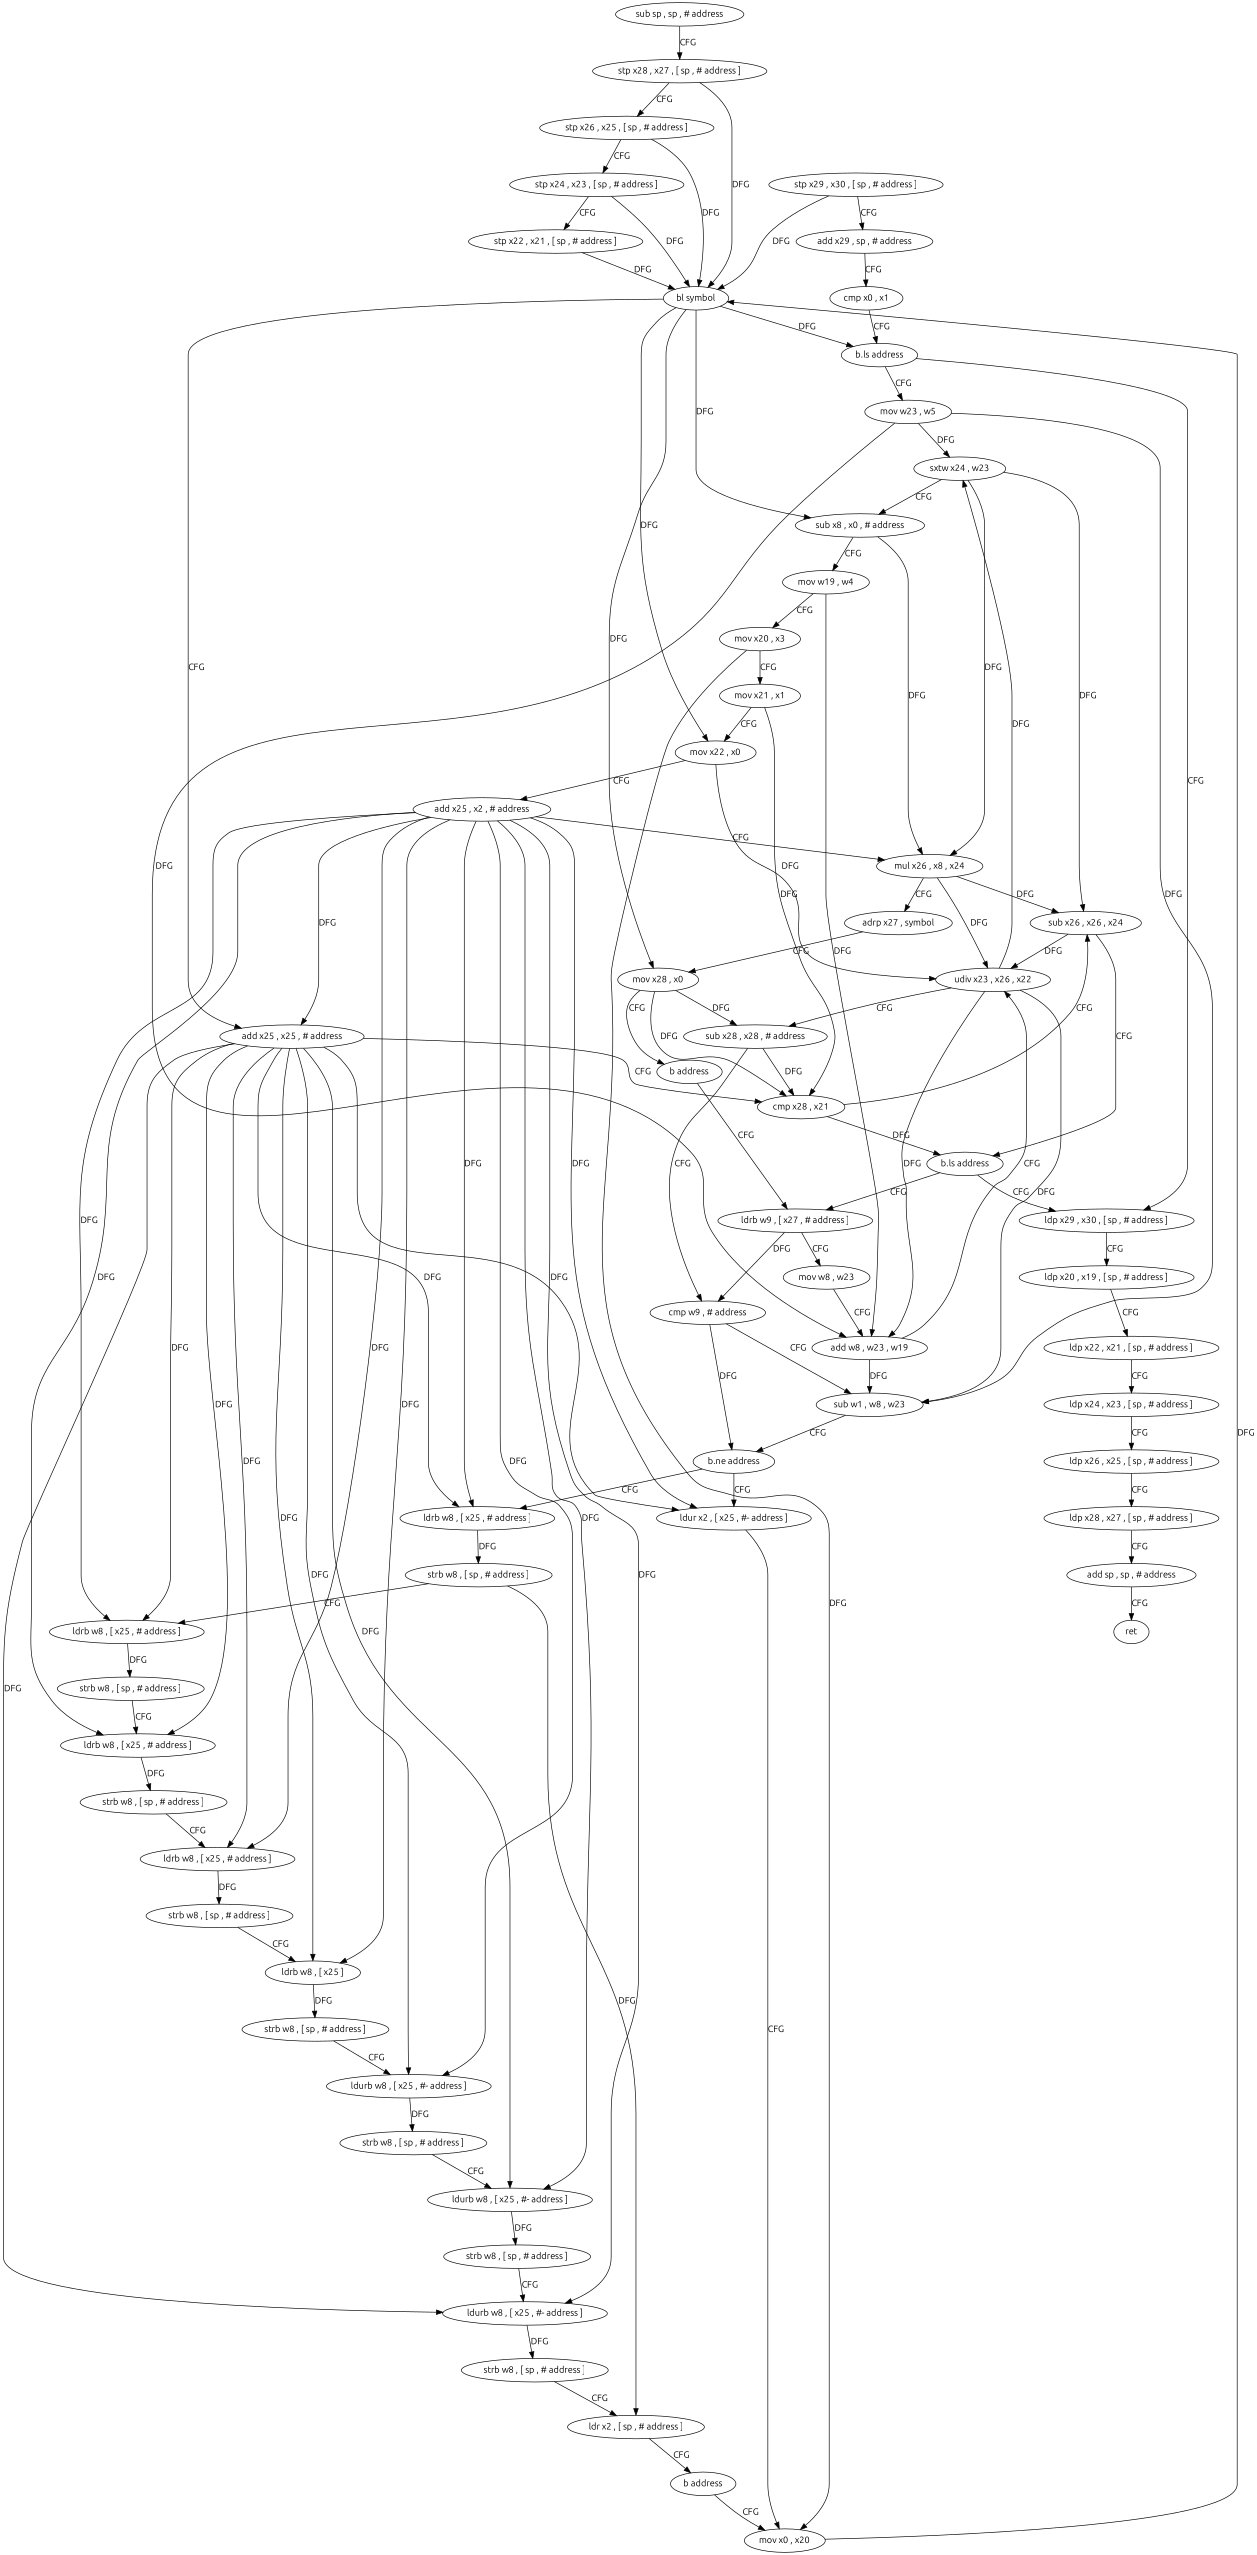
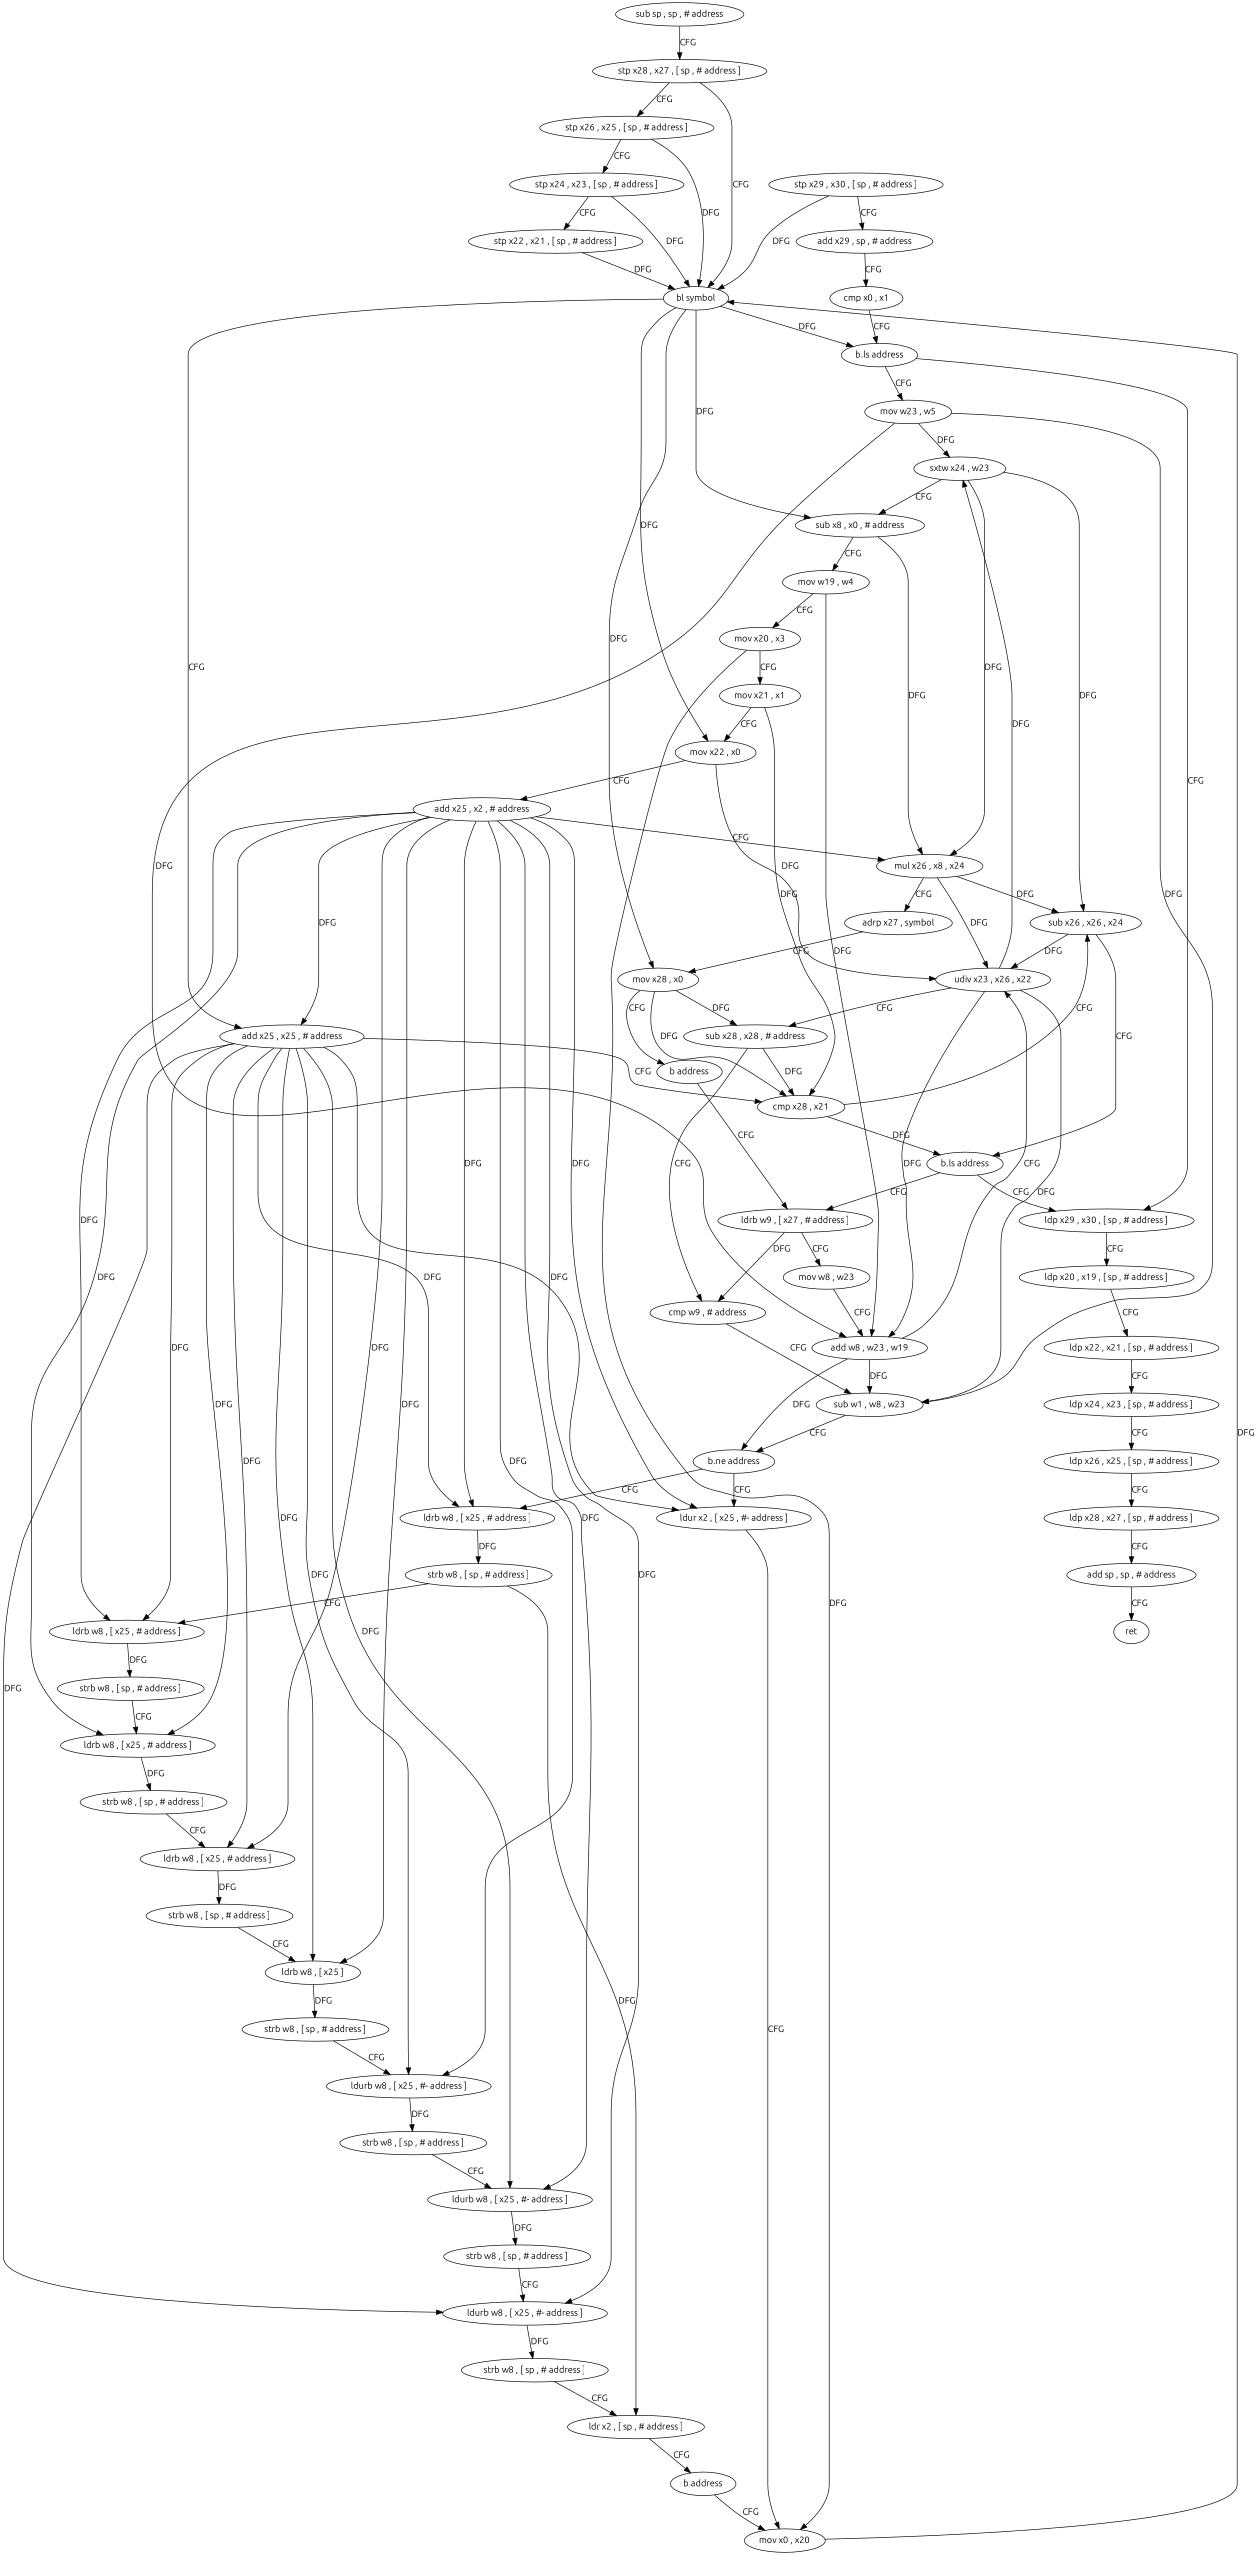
(741, 185) -> (741, 185)
(720, 1384) -> (791, 1395)
